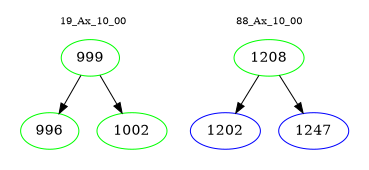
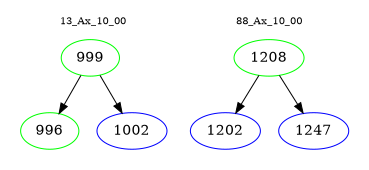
(93, 22) -> (93, 22)
(132, 131) -> (132, 131)
